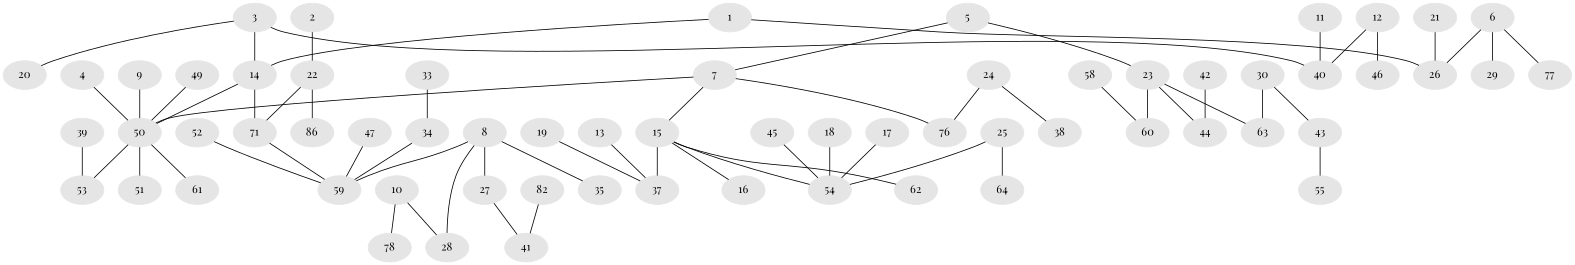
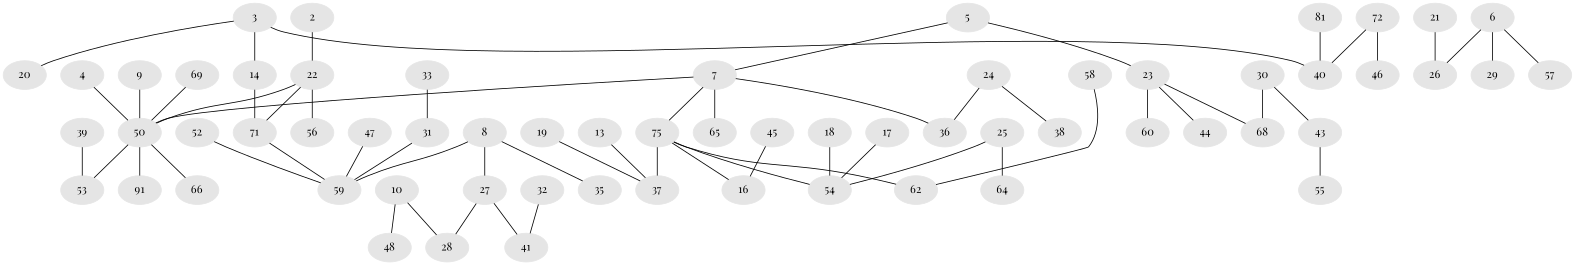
(730, 18) -> none
(1320, 18) -> (1320, 18)
(1378, 18) -> (1378, 18)
(197, 75) -> (197, 75)
(1205, 75) -> none
(1550, 75) -> (1550, 75)
(197, 104) -> (226, 104)
(1119, 104) -> (1041, 159)
(312, 133) -> (312, 133)
(427, 133) -> (427, 133)
(657, 133) -> (657, 133)
none -> (715, 133)
(945, 133) -> (945, 133)
(1263, 133) -> (1263, 133)
(801, 161) -> (760, 158)
(453, 187) -> (466, 219)
(140, 190) -> (140, 190)
(197, 190) -> (197, 190)
(542, 190) -> (542, 190)
(390, 248) -> (390, 248)
